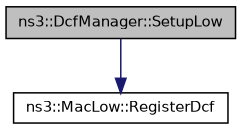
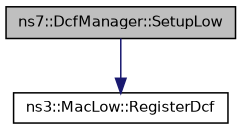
(121, 23) -> (121, 23)
